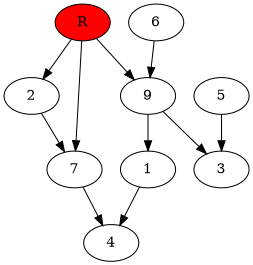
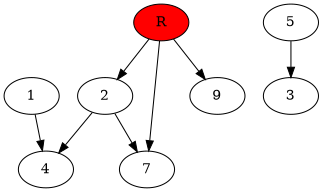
(156, 22) -> none
(148, 128) -> none
(181, 129) -> none
(91, 202) -> (79, 129)
